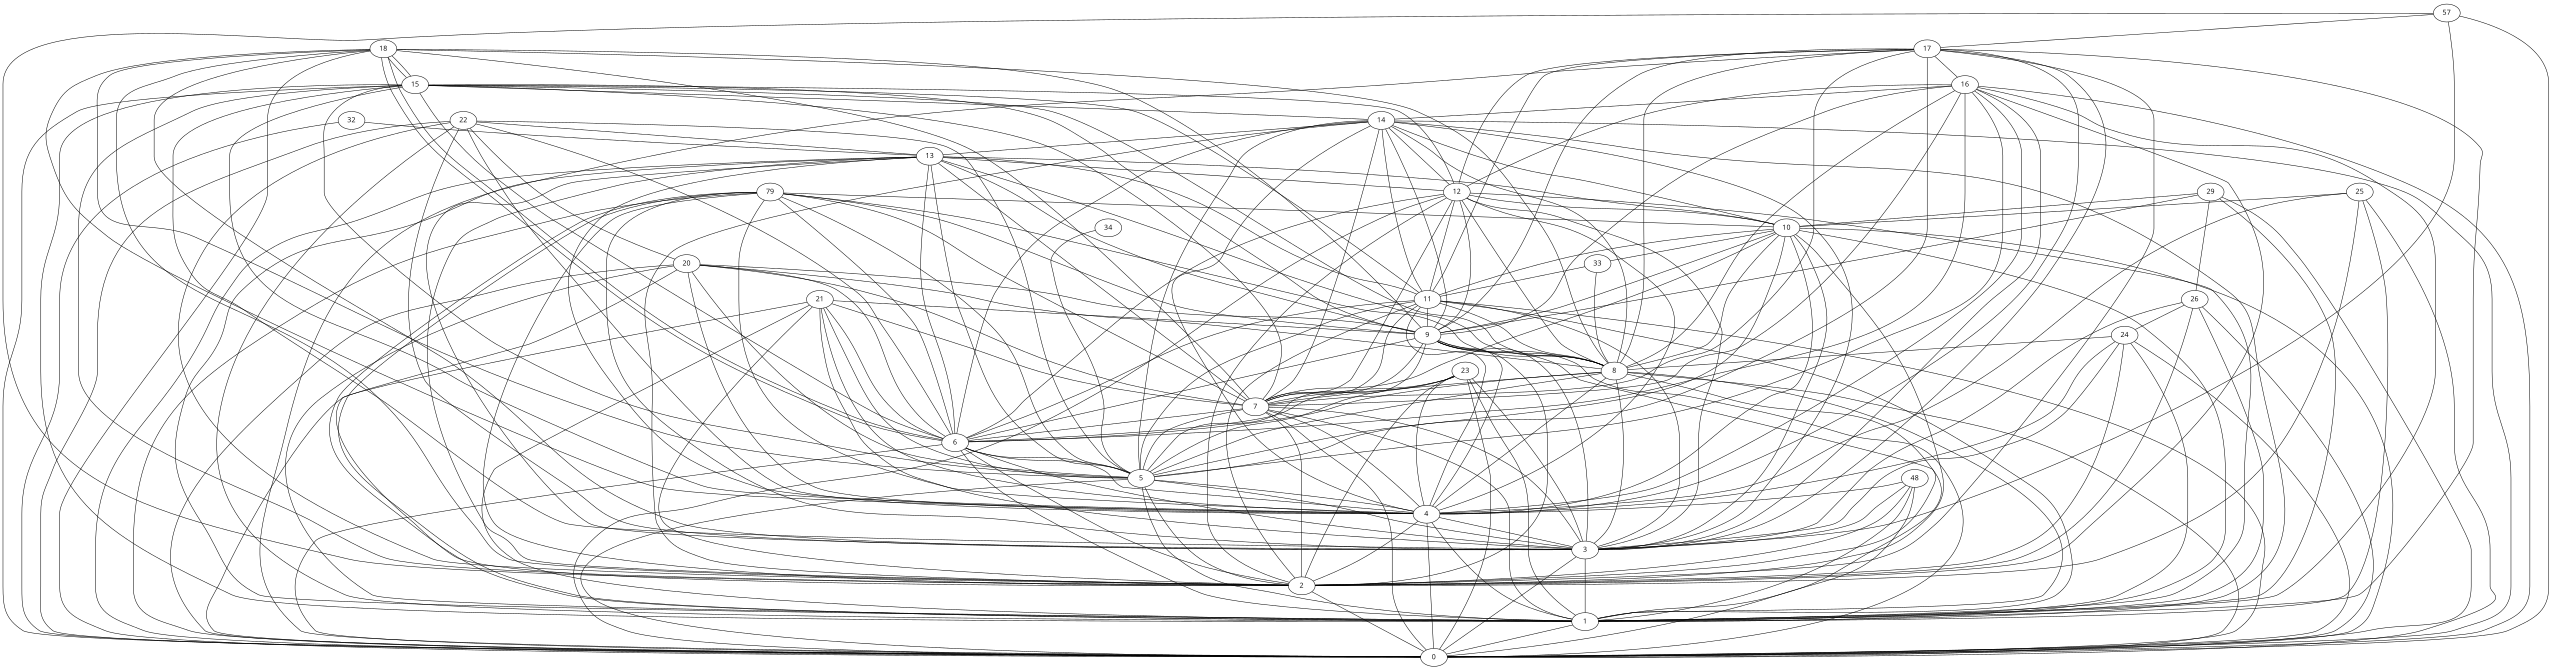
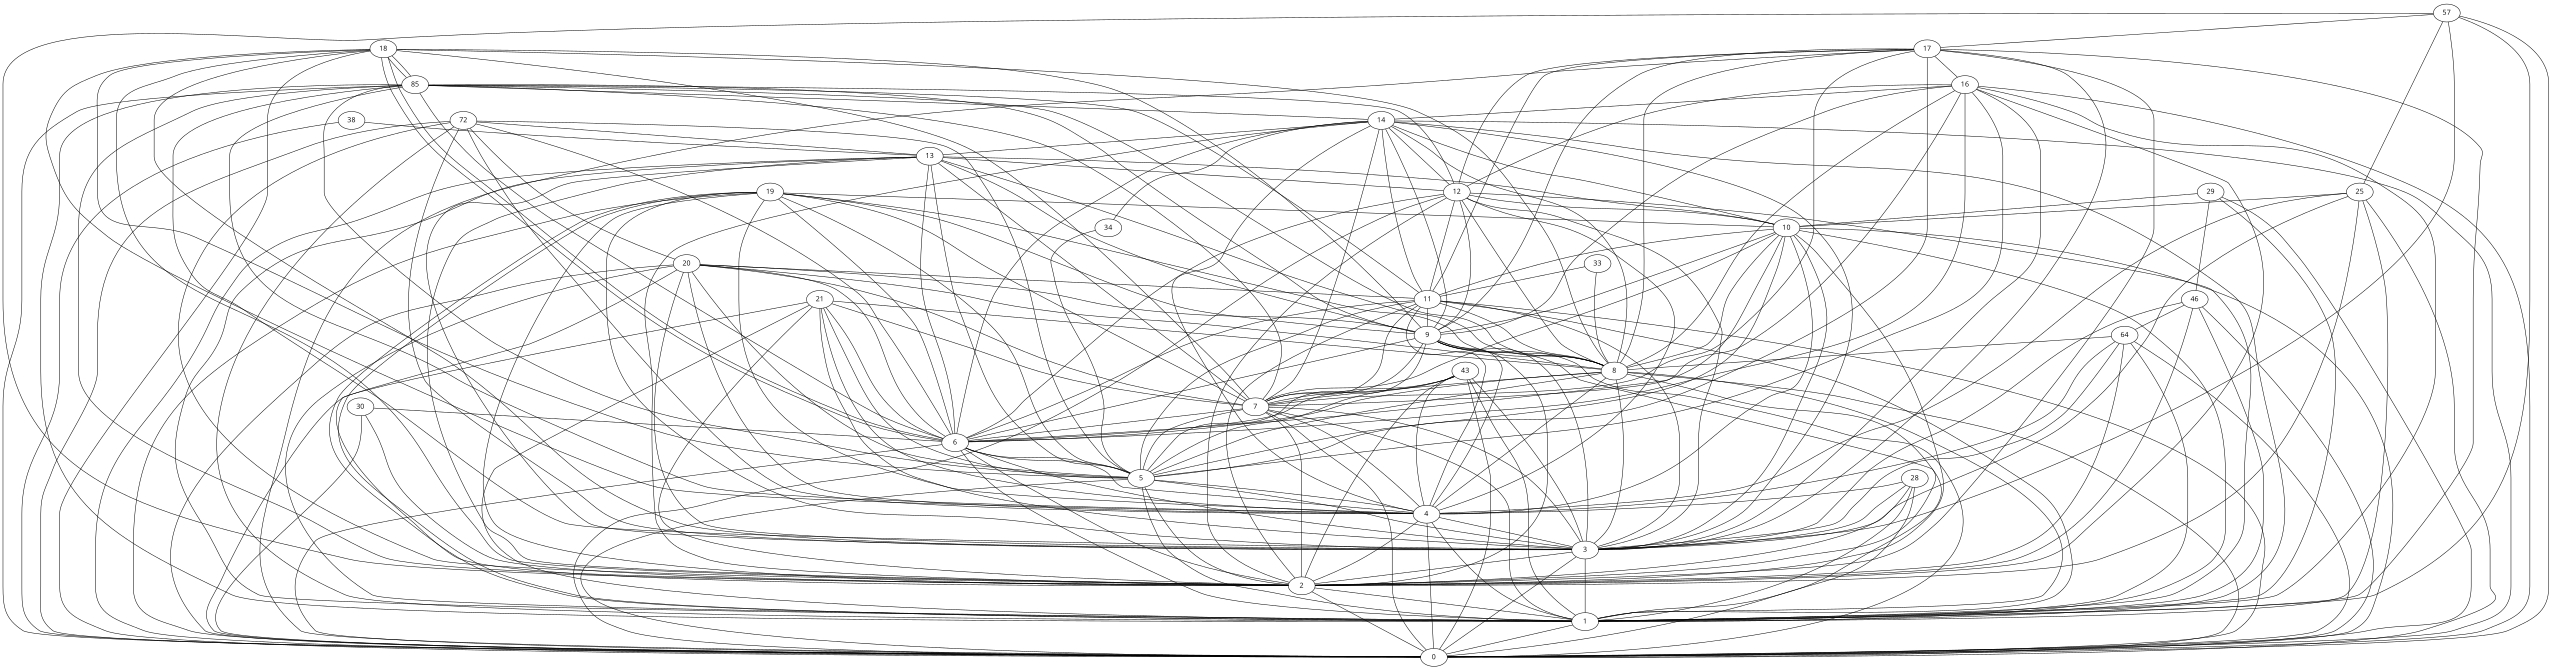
(415, 85) -> (415, 85)
none -> (2405, 98)
(352, 120) -> (352, 120)
(463, 120) -> (463, 120)
(770, 192) -> (770, 192)
(1188, 198) -> (1039, 281)
(1194, 232) -> (1230, 149)
(1692, 246) -> (1413, 408)
(1820, 267) -> none
(2195, 299) -> (2195, 299)
(1022, 312) -> (1198, 334)
(2125, 335) -> (2125, 335)
(1377, 336) -> none
(1931, 364) -> none
(1465, 371) -> (1465, 371)
(1814, 406) -> none
none -> (360, 407)
none -> (2013, 454)
(1915, 478) -> (1915, 478)
(740, 481) -> none
none -> (717, 526)
none -> (1443, 568)
none -> (2362, 597)
none -> (1443, 604)
